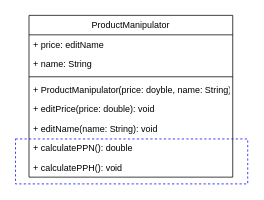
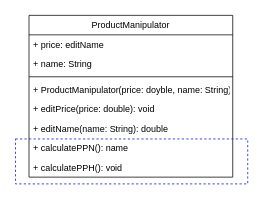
(99, 129) -> (104, 129)
(86, 149) -> (83, 149)
